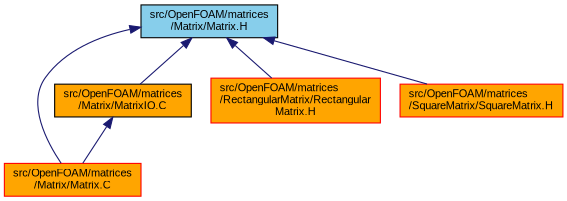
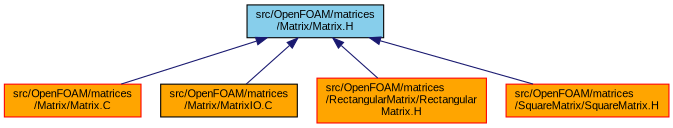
(95, 145) -> none
